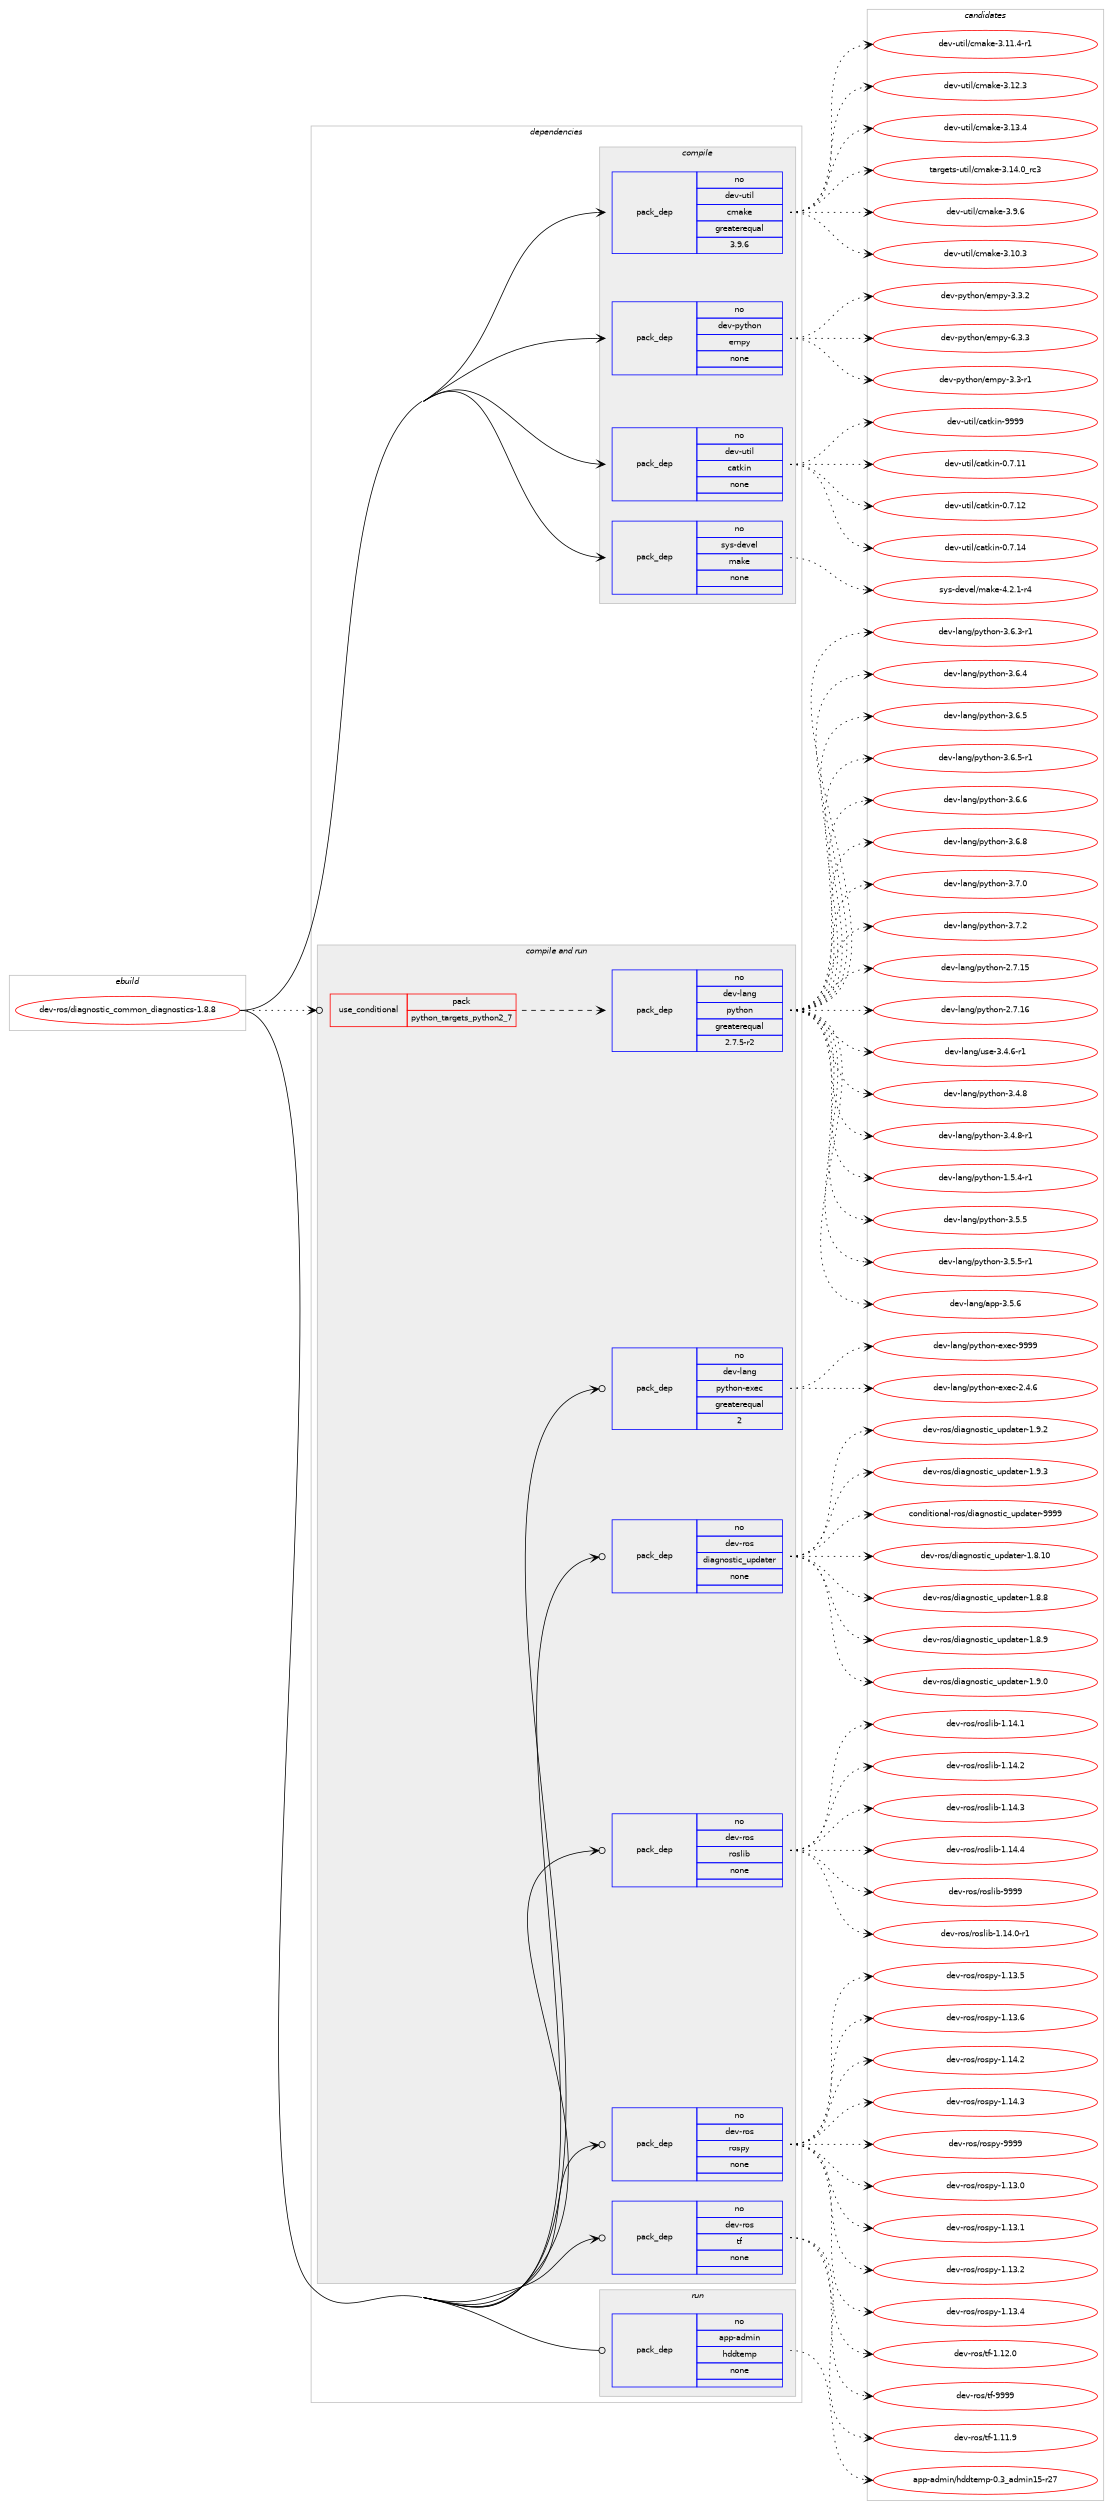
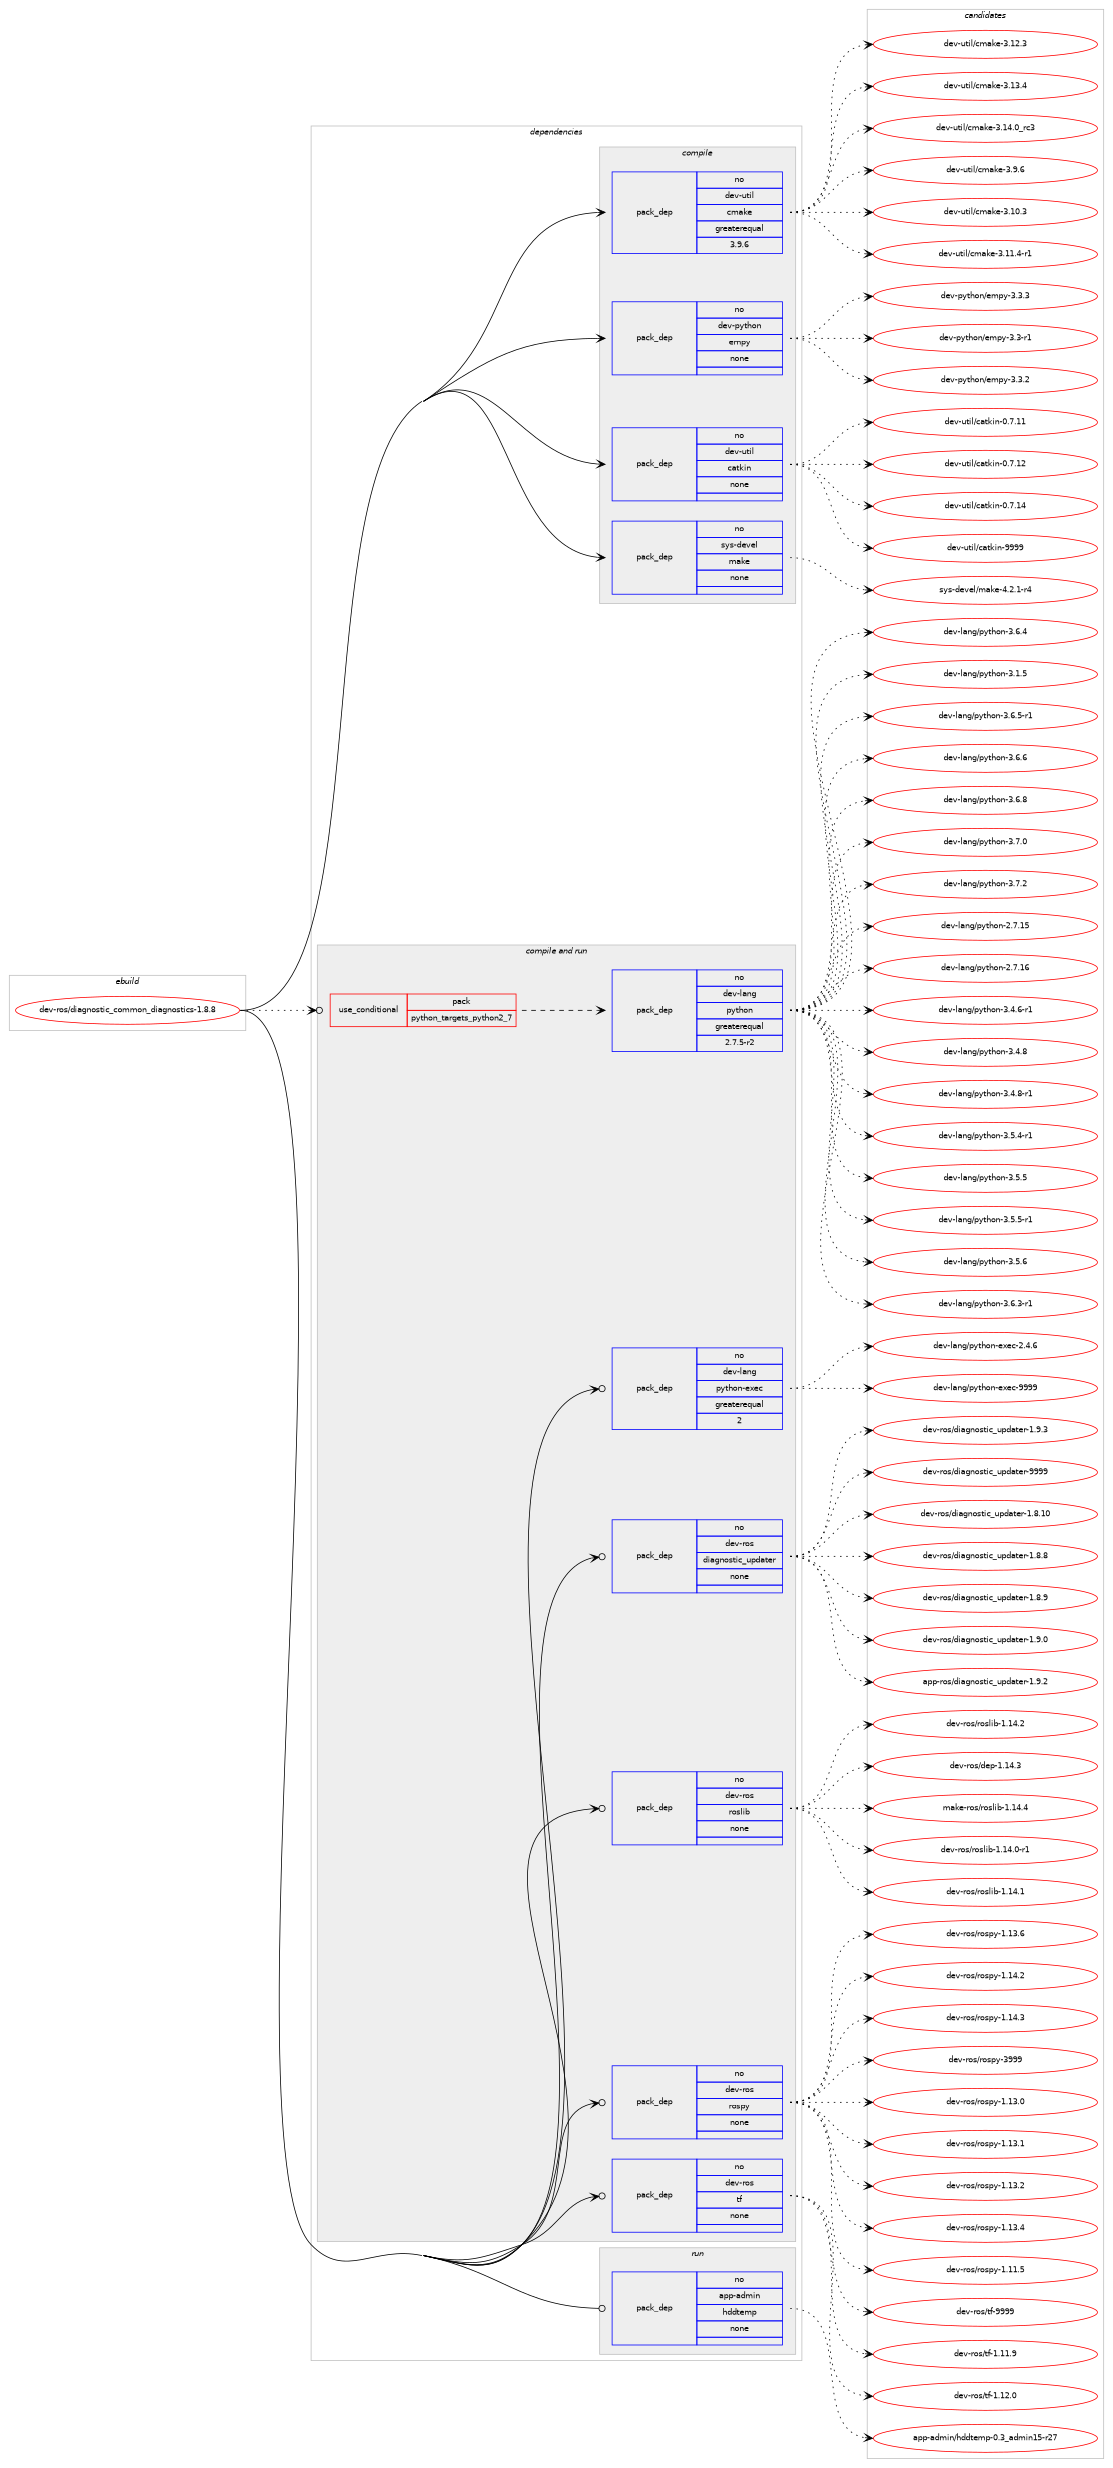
(985, 170) -> (985, 128)
(985, 338) -> (985, 296)
(985, 716) -> (985, 674)
(985, 1052) -> (985, 1010)
(985, 1178) -> (985, 1136)
(985, 1304) -> (985, 1262)
(985, 1430) -> (985, 1682)
(985, 1514) -> (985, 1472)
(985, 1808) -> (985, 1766)
(985, 1850) -> (985, 1808)
(985, 1892) -> none
(985, 1976) -> (985, 2270)
(985, 2144) -> (985, 2060)
